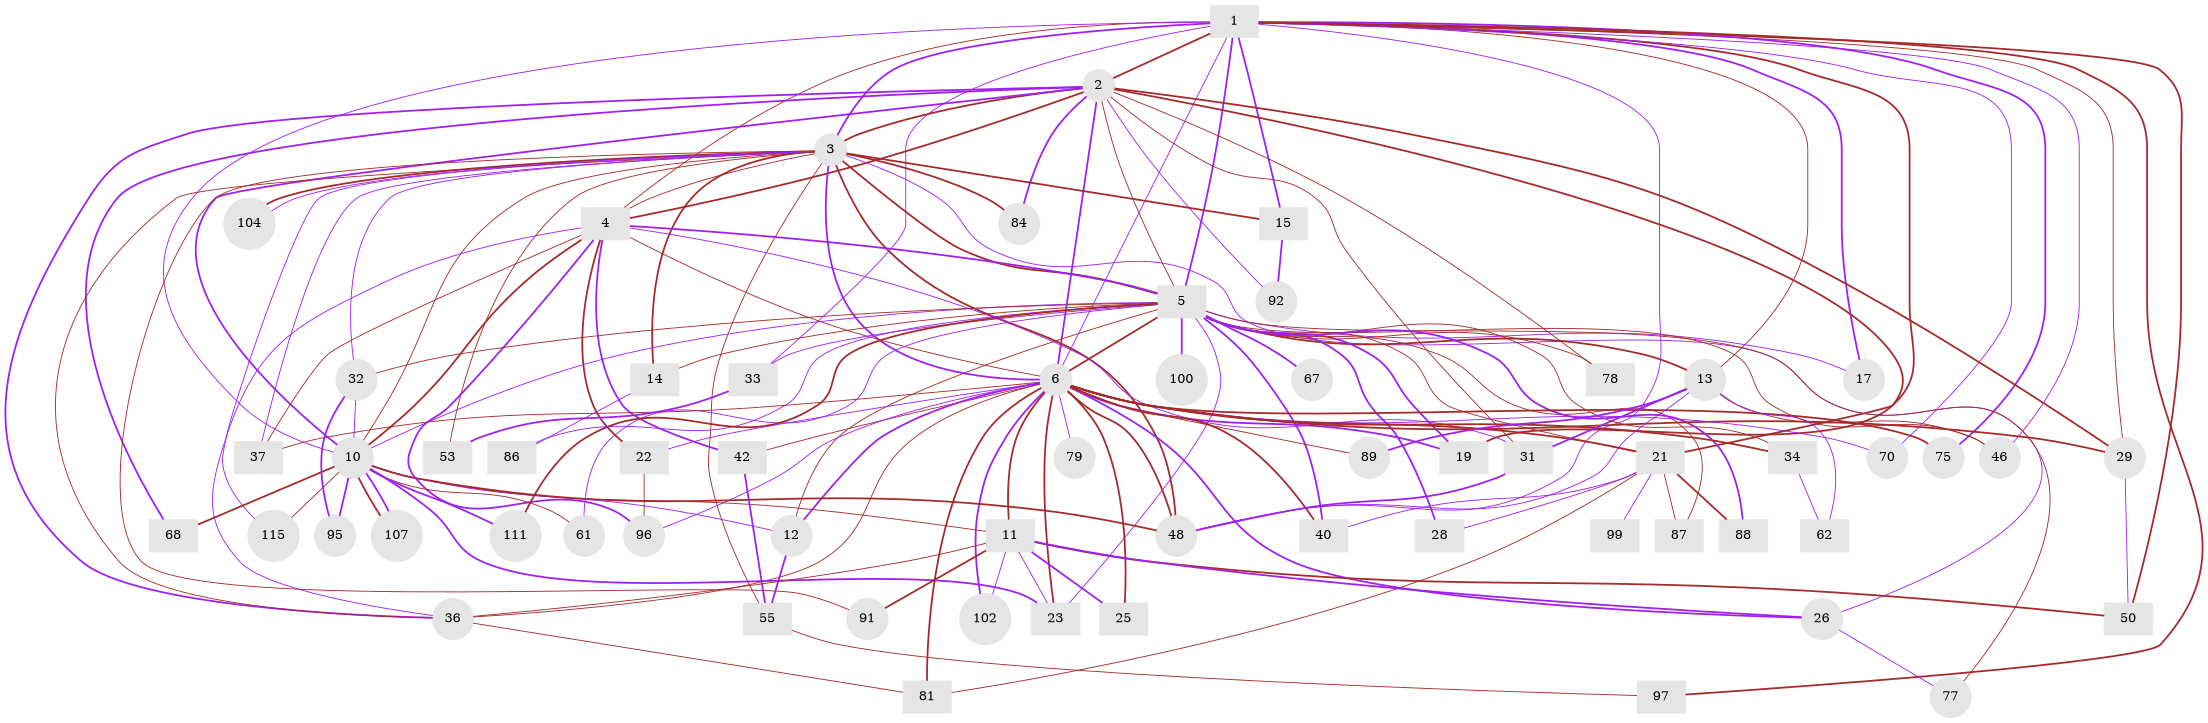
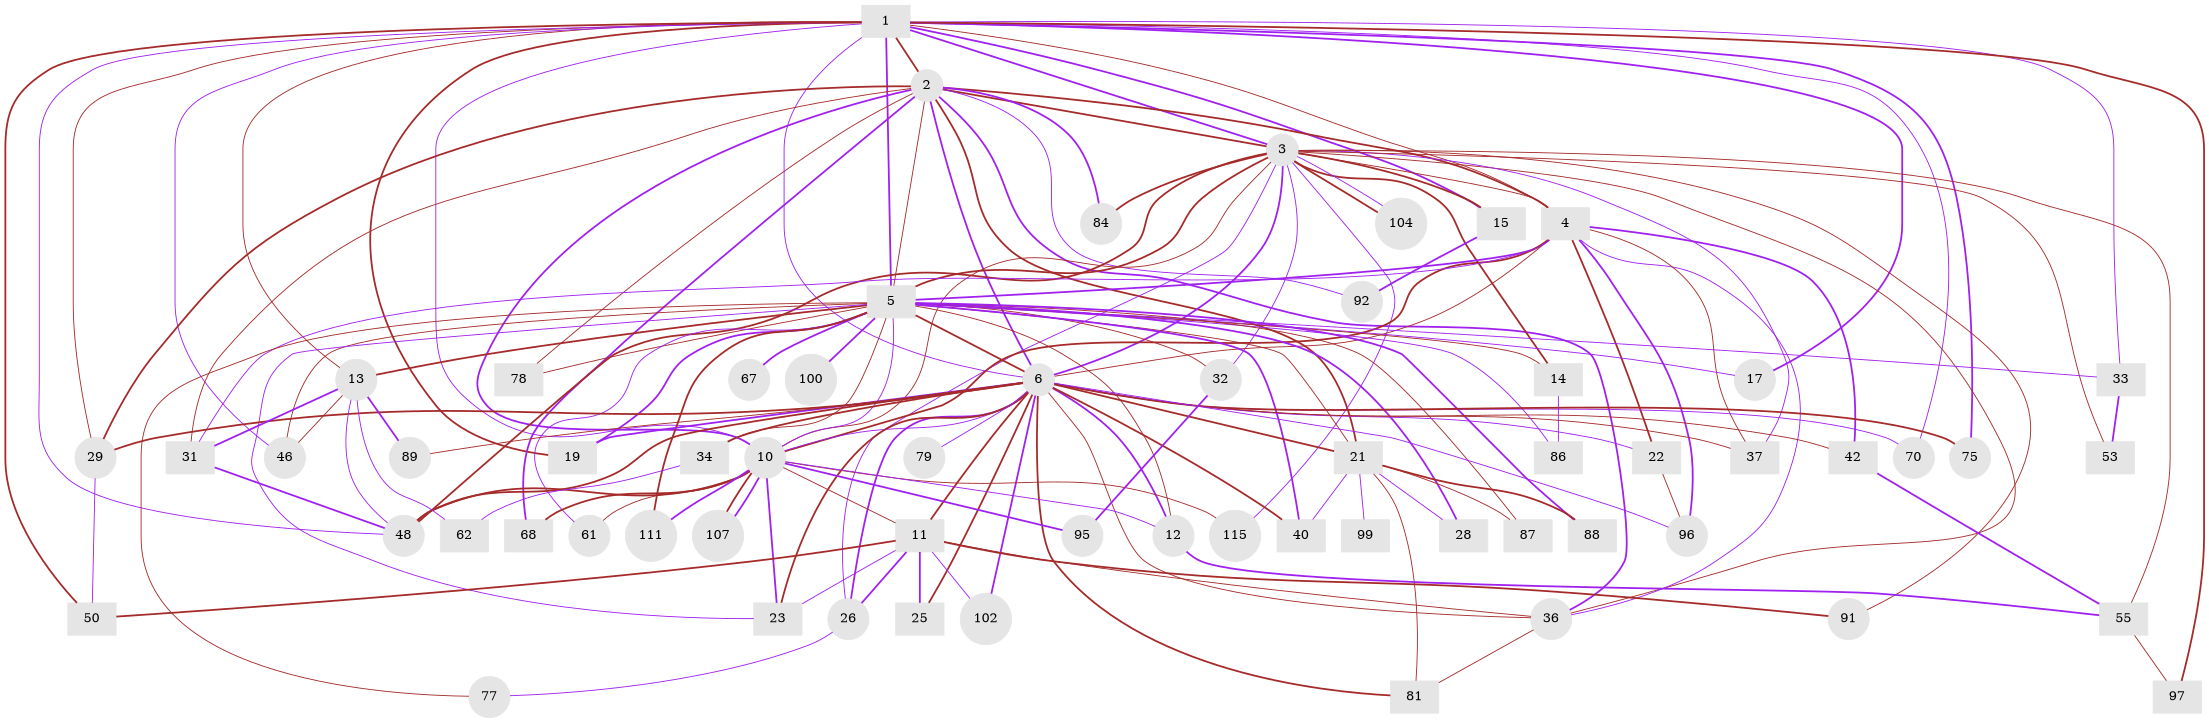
(355, 419) -> (922, 428)
